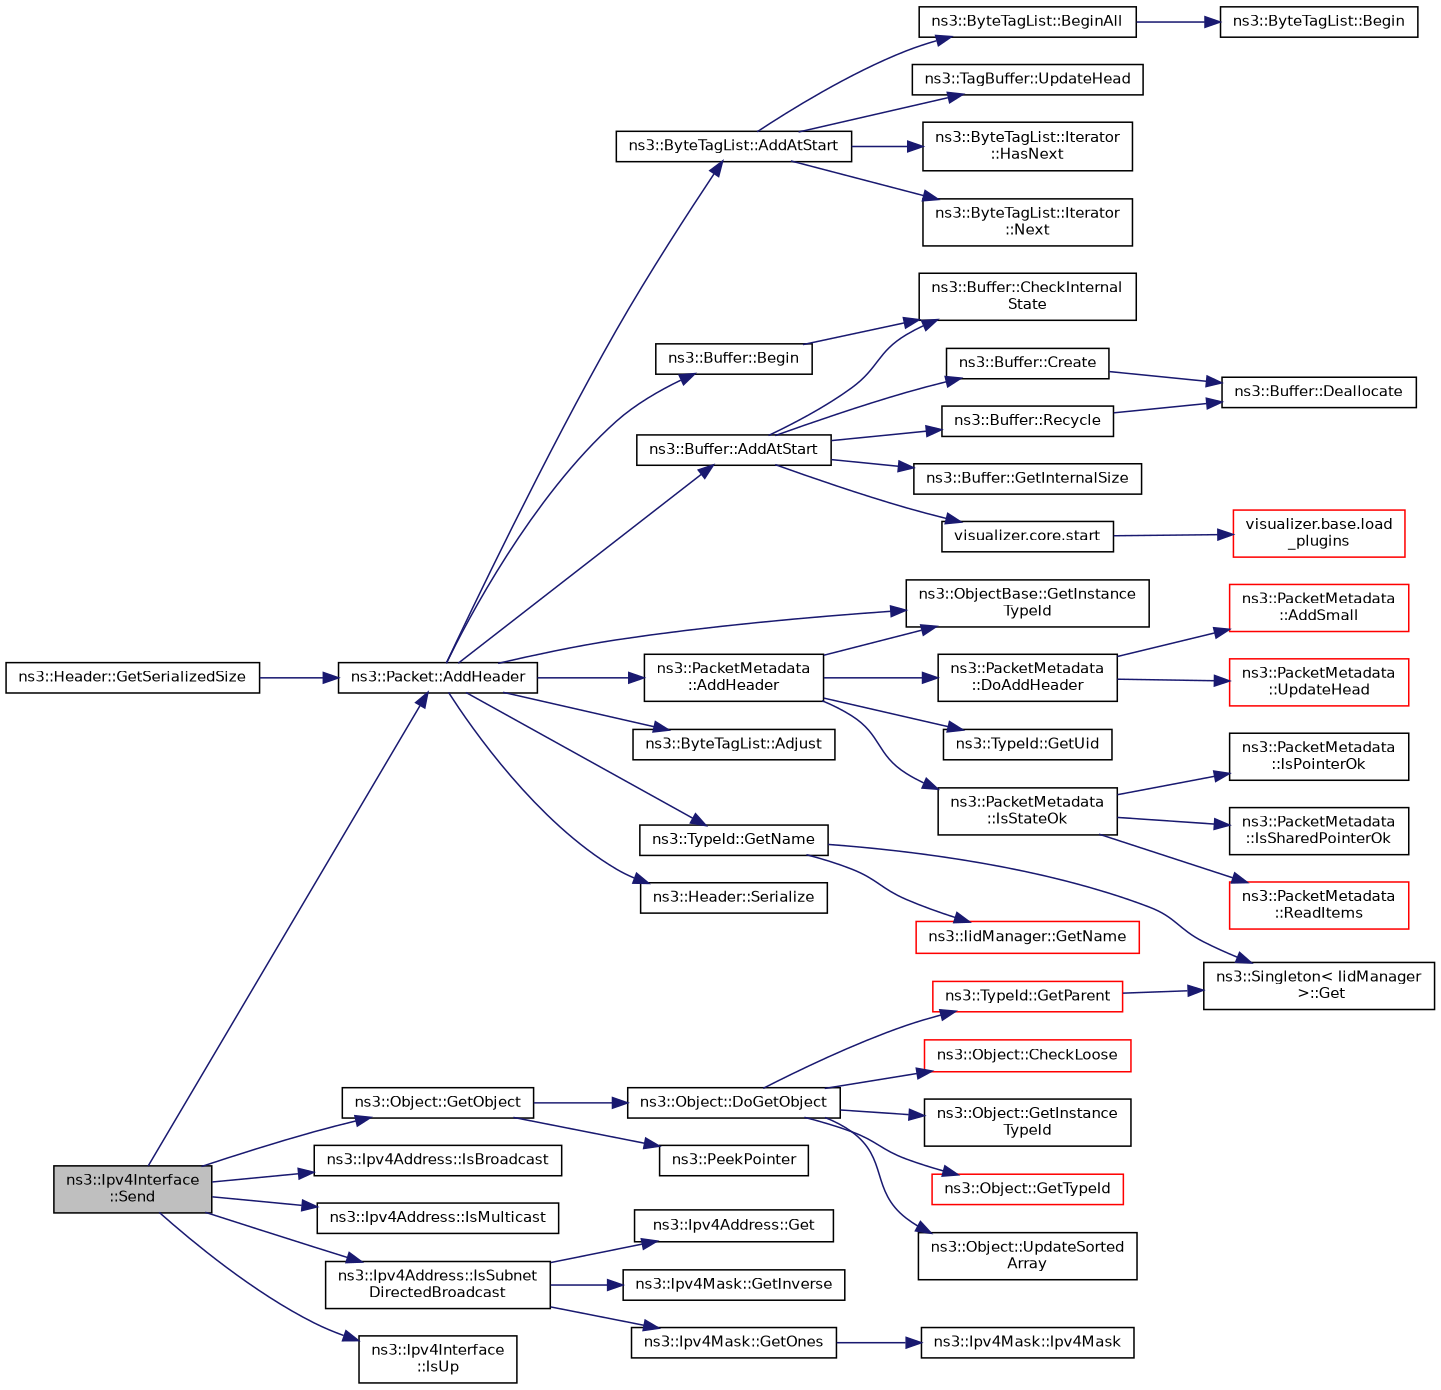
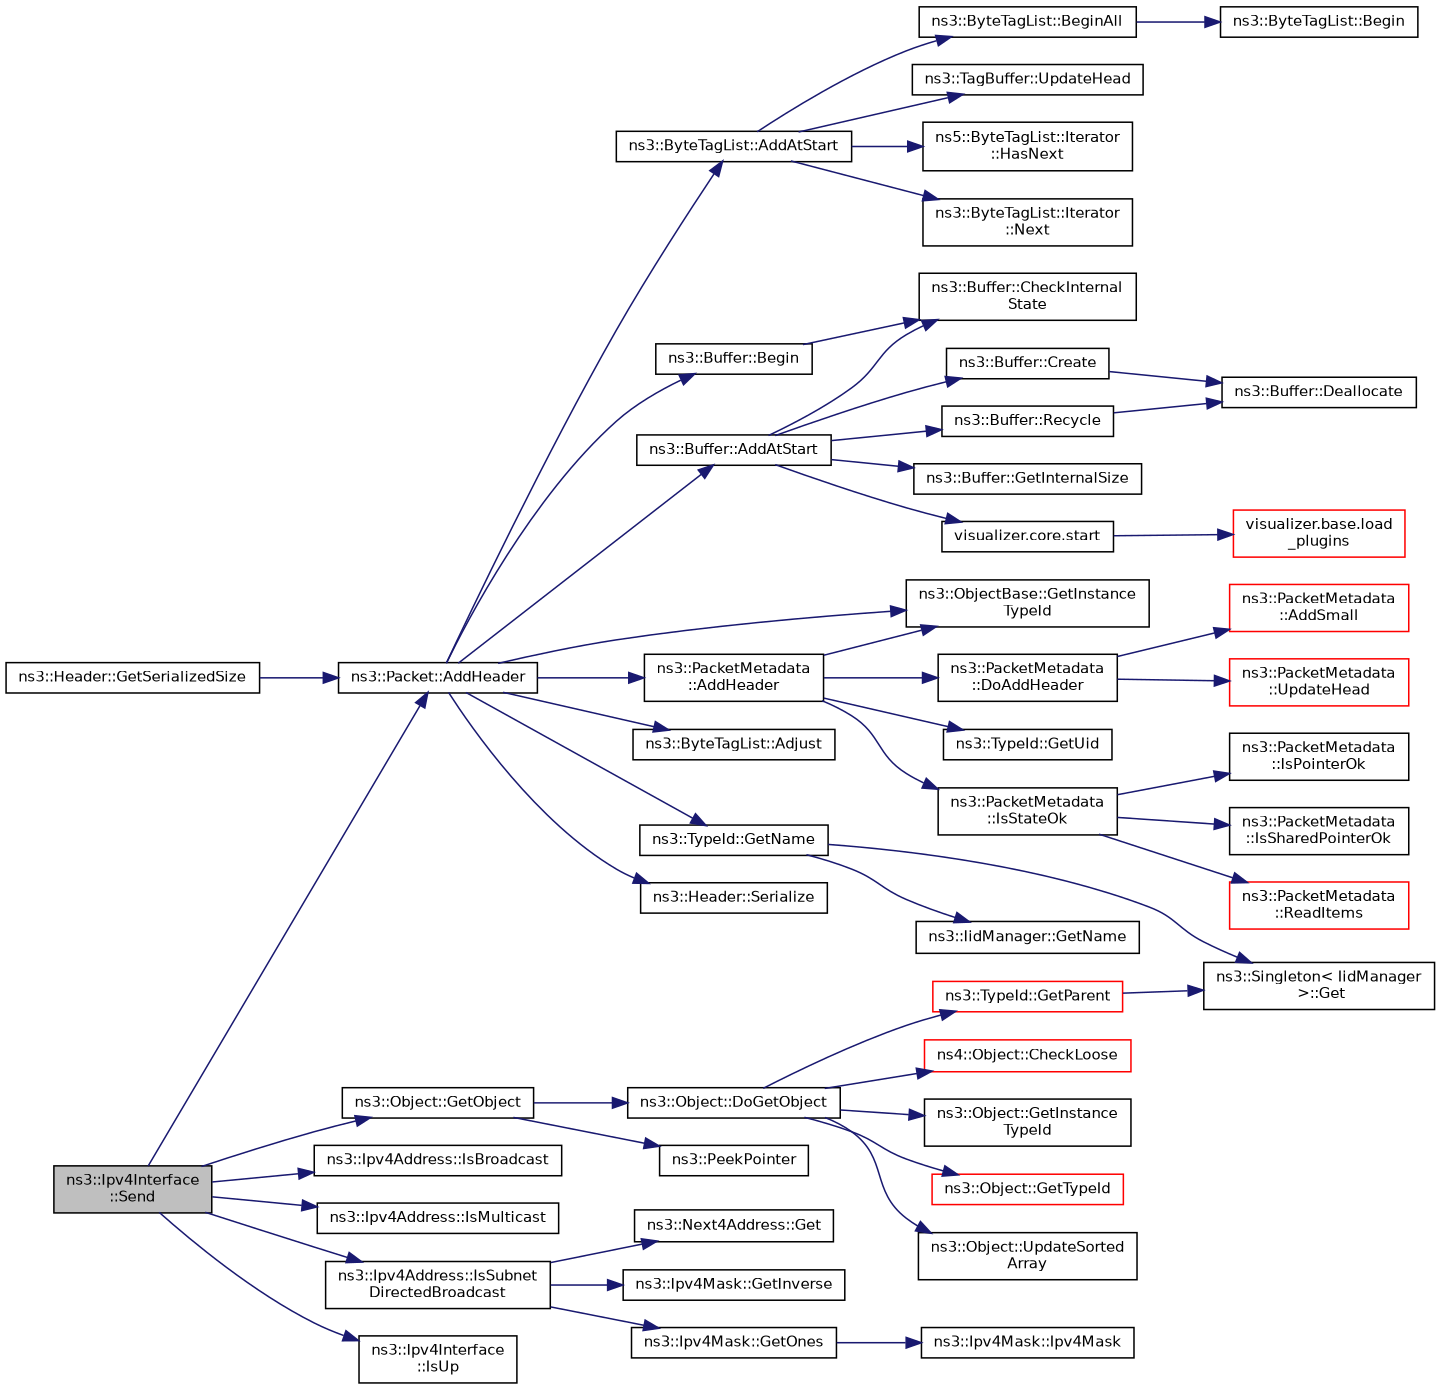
(1028, 146) -> (1028, 146)
(1028, 937) -> (1028, 937)
(1028, 1056) -> (1028, 1056)
(734, 1226) -> (734, 1226)
